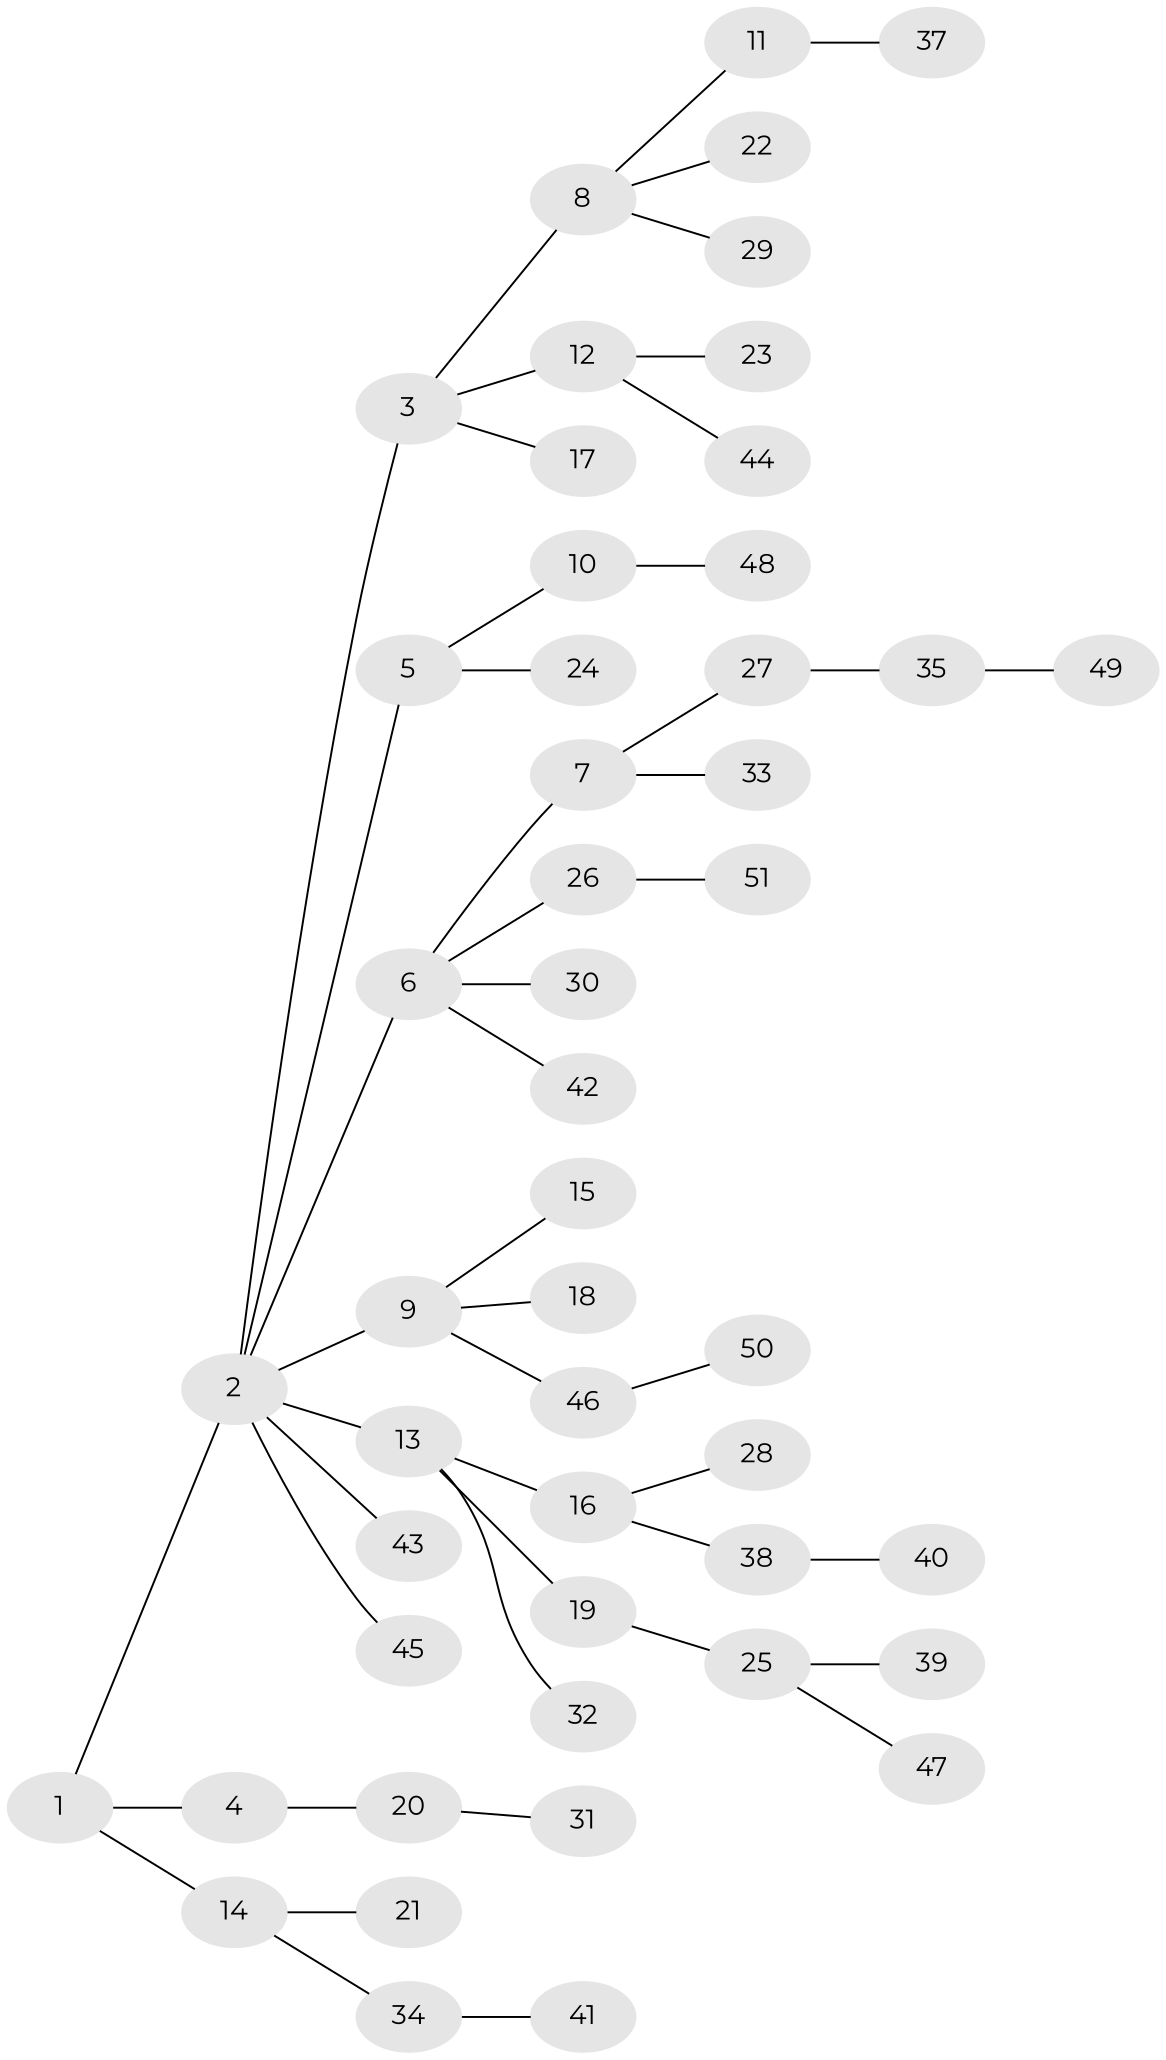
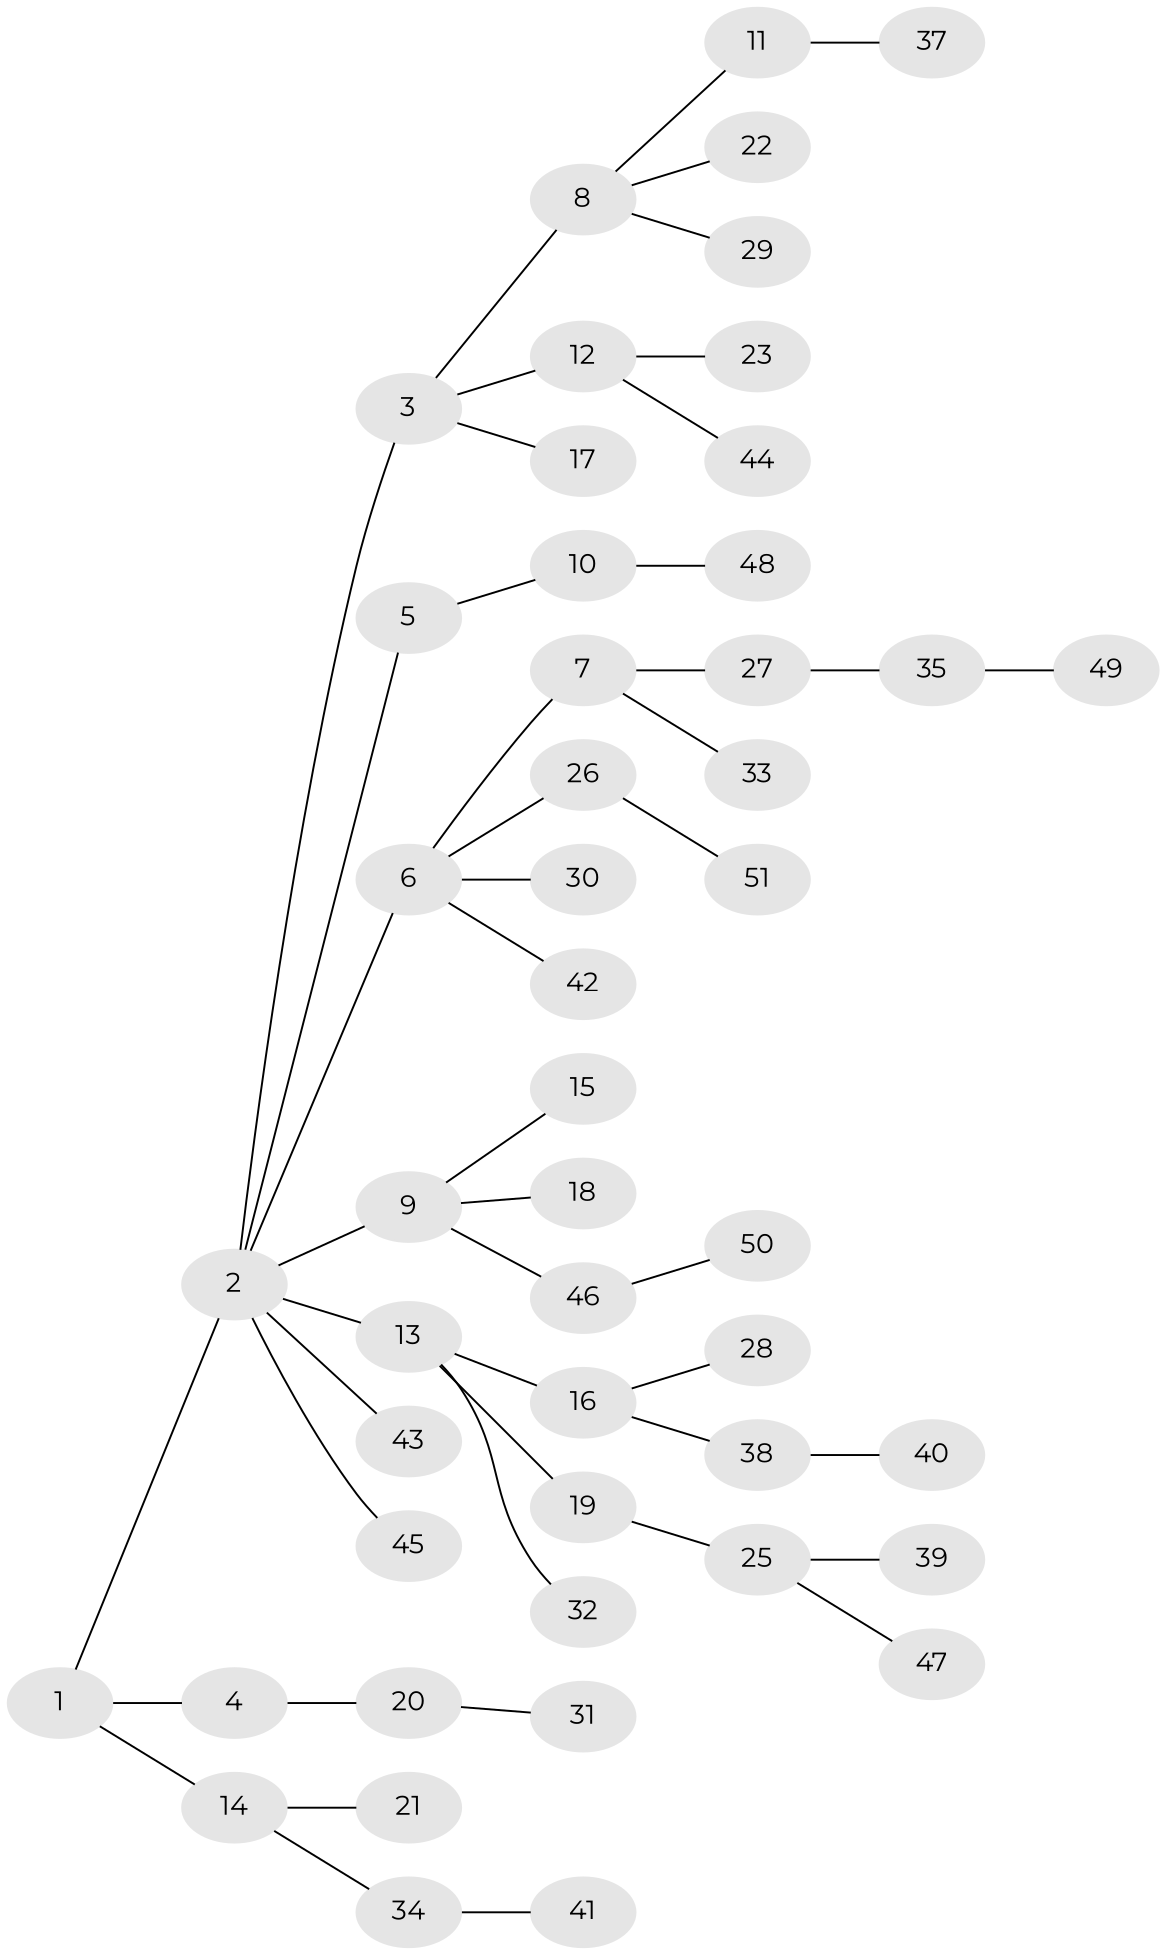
(583, 670) -> none
